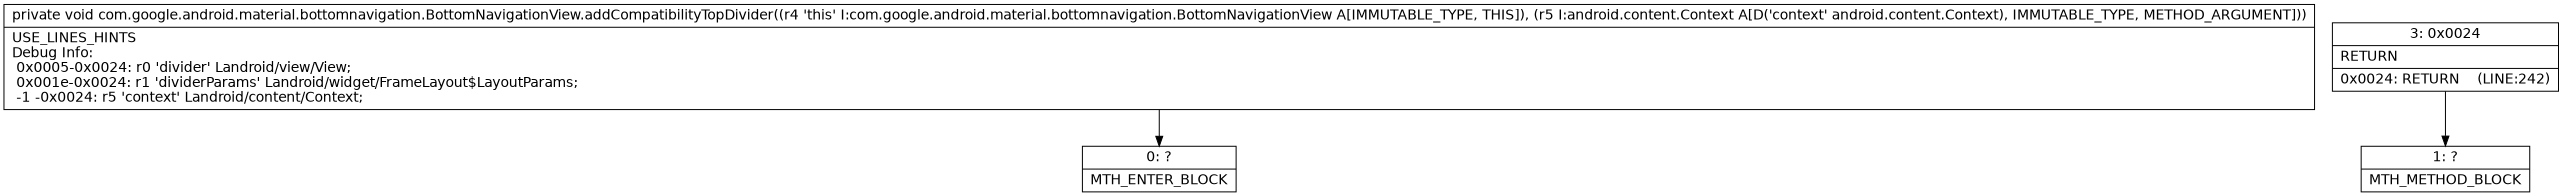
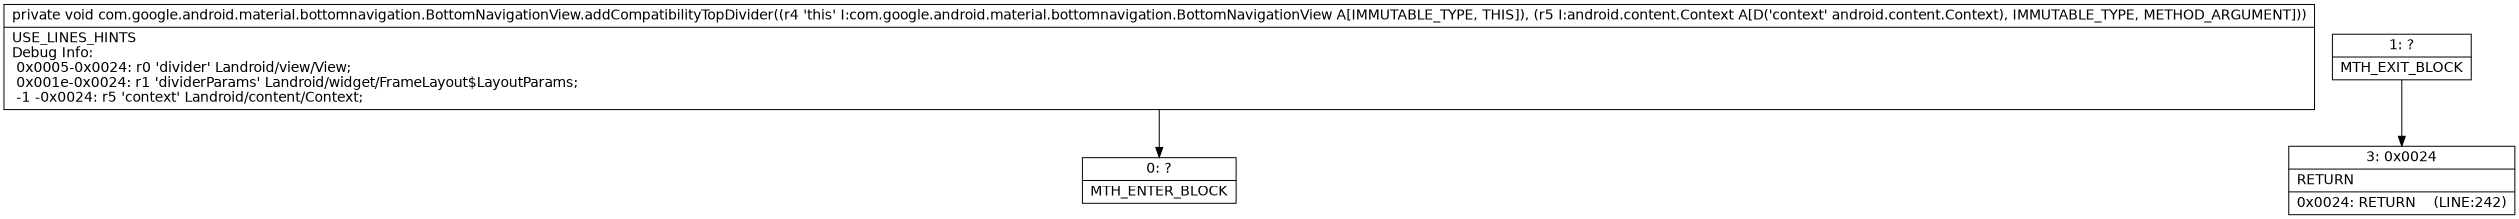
(2445, 114) -> (2402, 108)
(2445, 180) -> (2402, 68)
